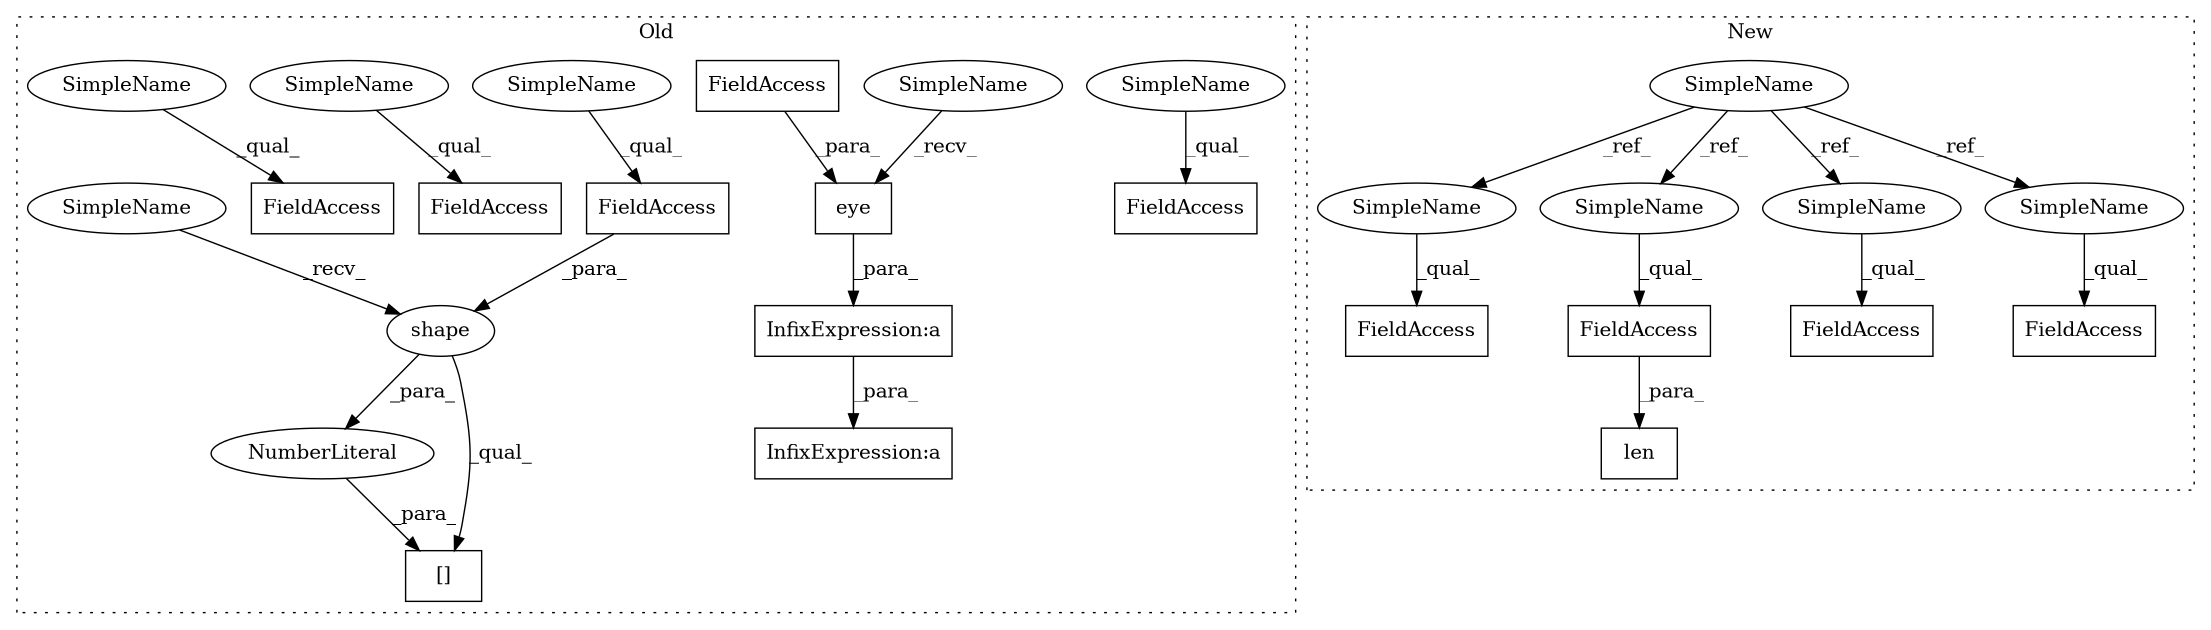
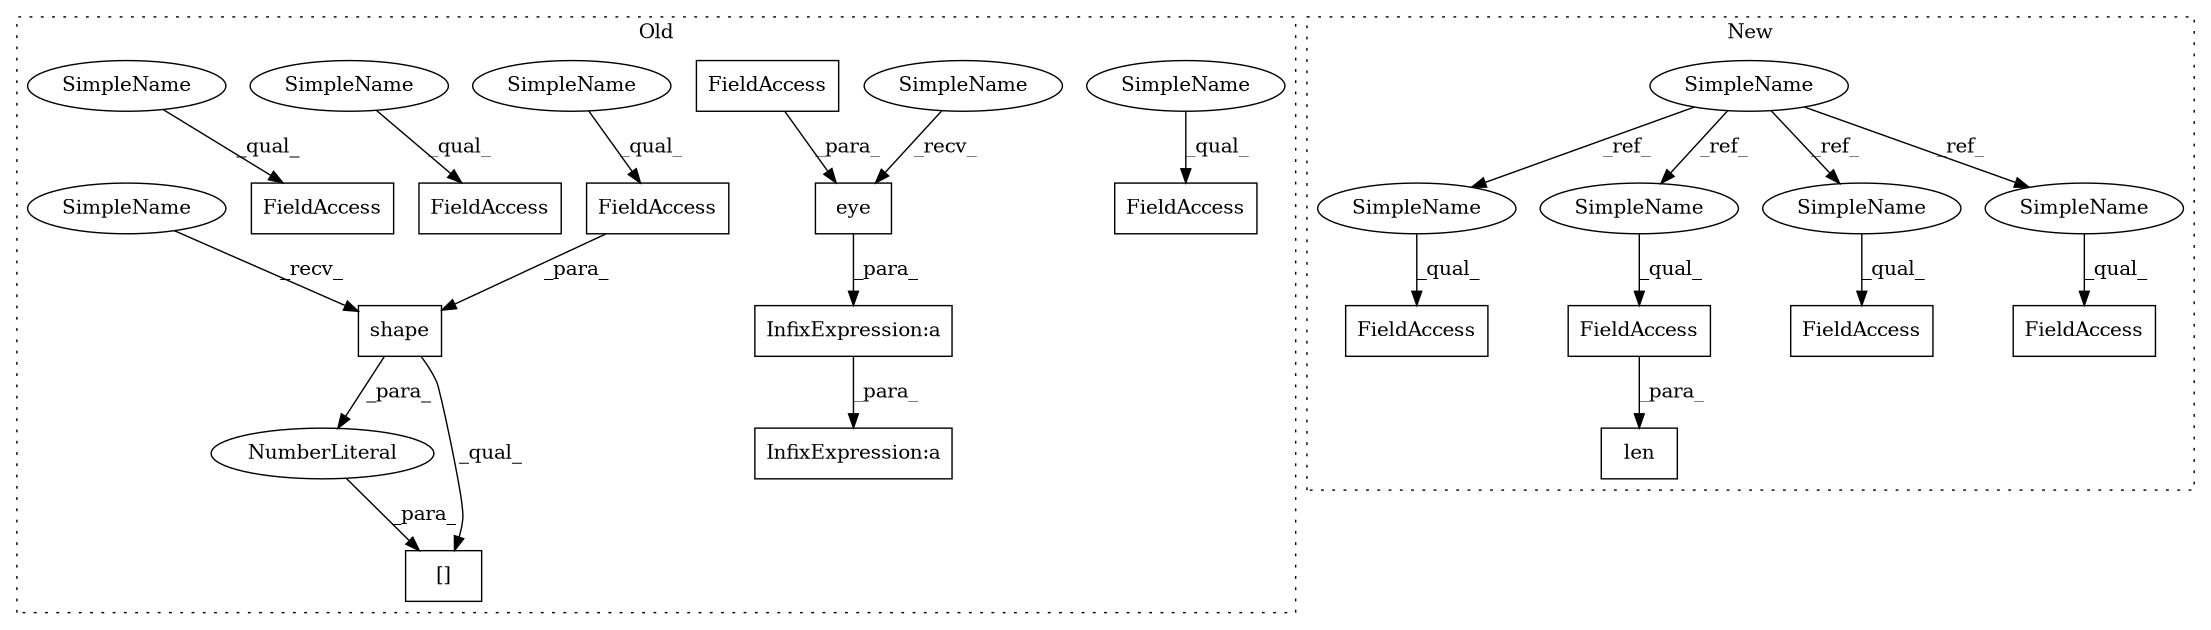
(441, 331) -> (400, 331)
